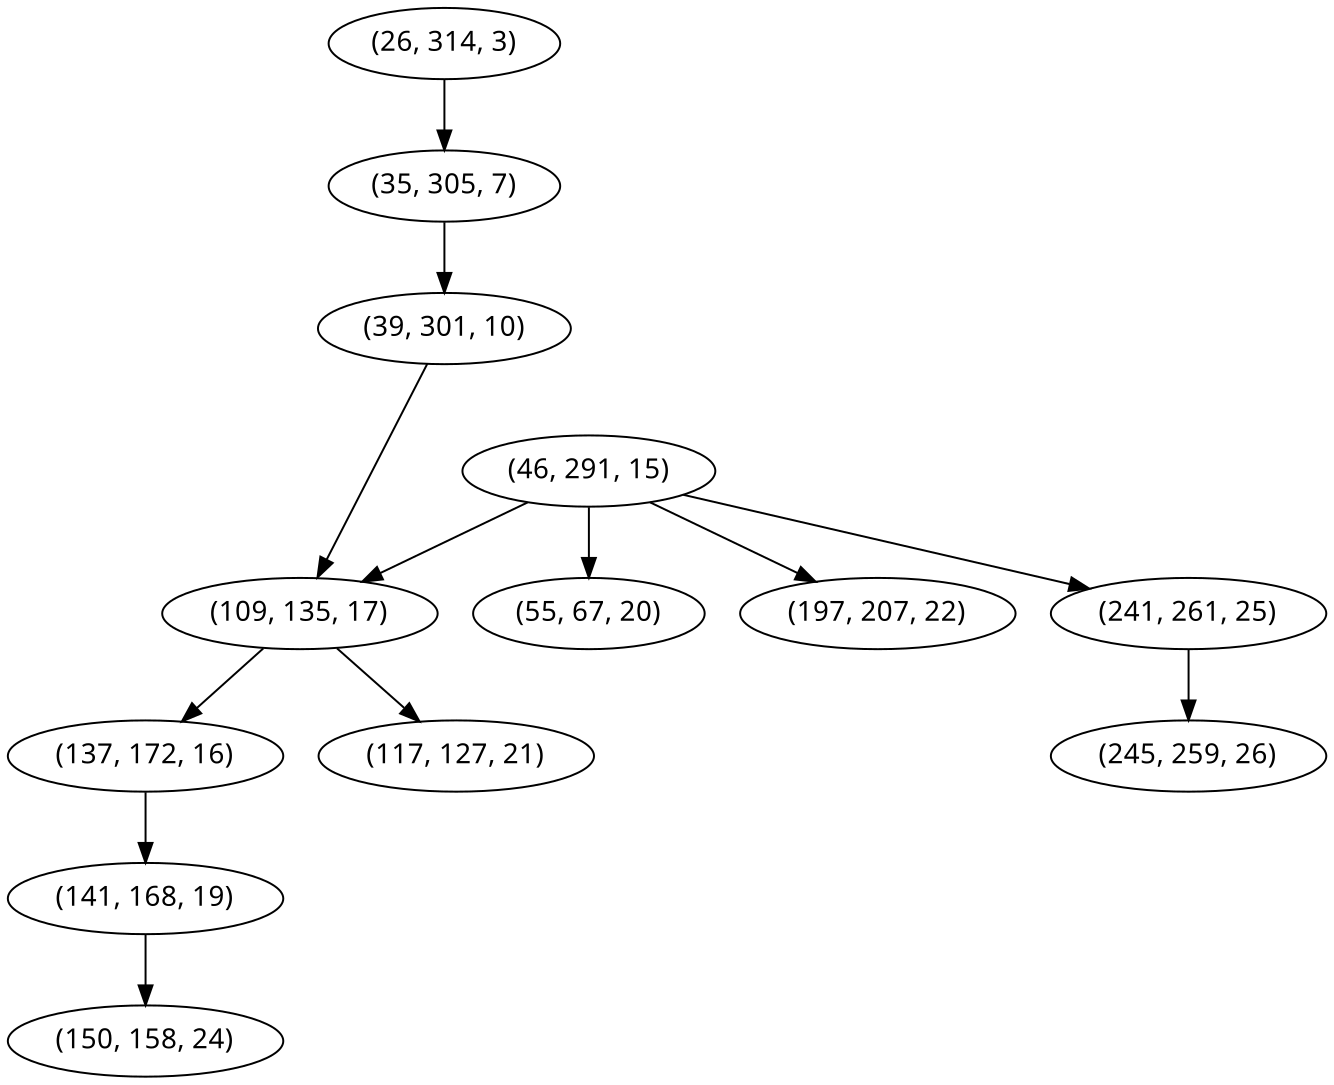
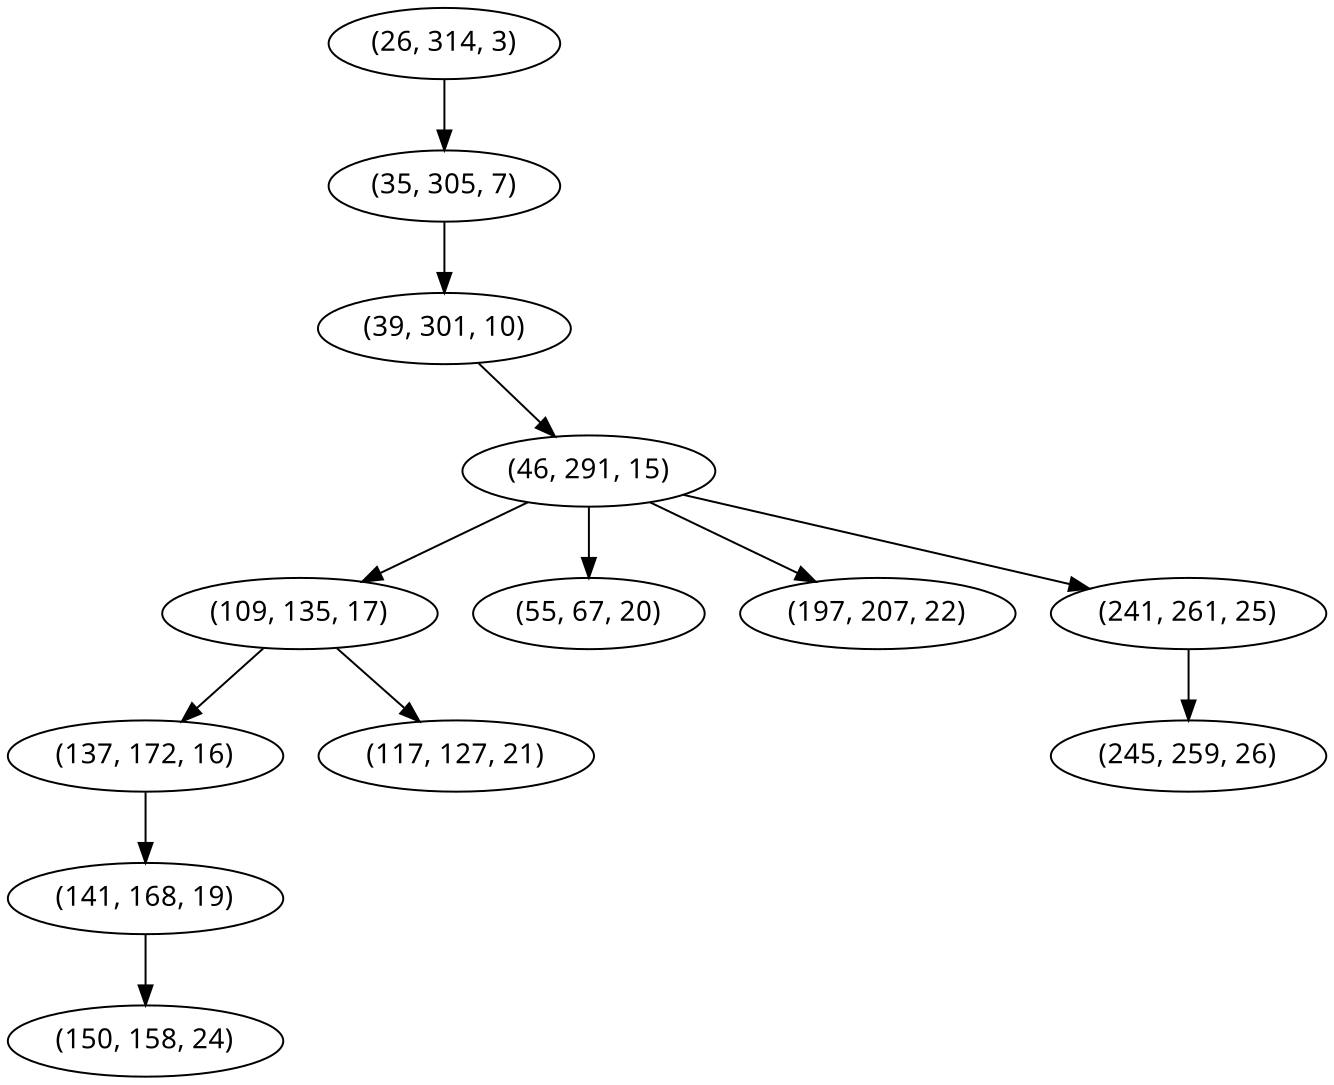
(377, 462) -> (509, 393)
